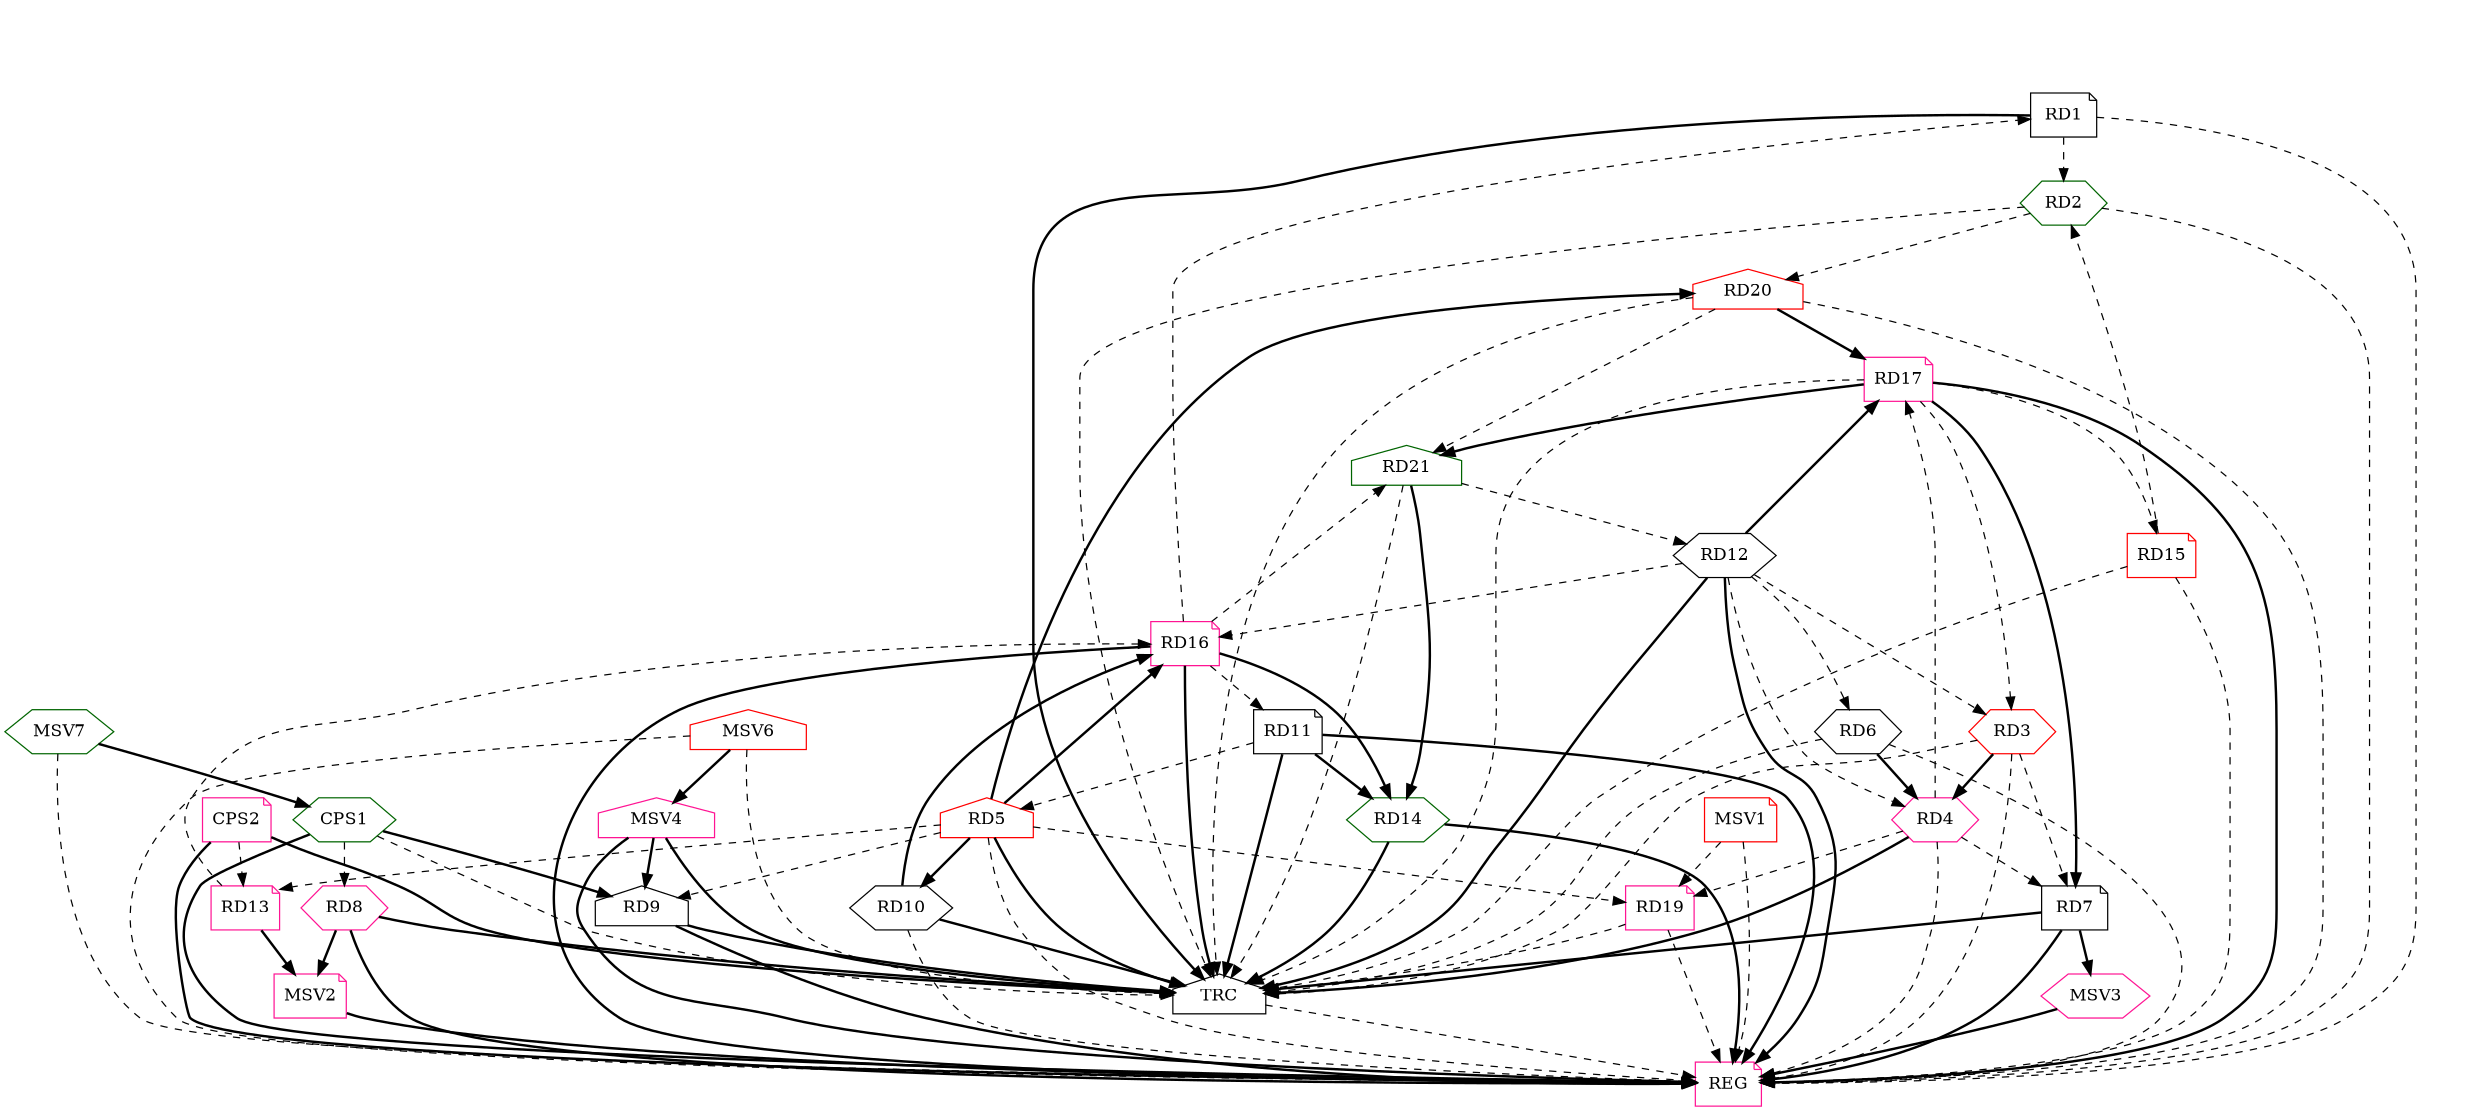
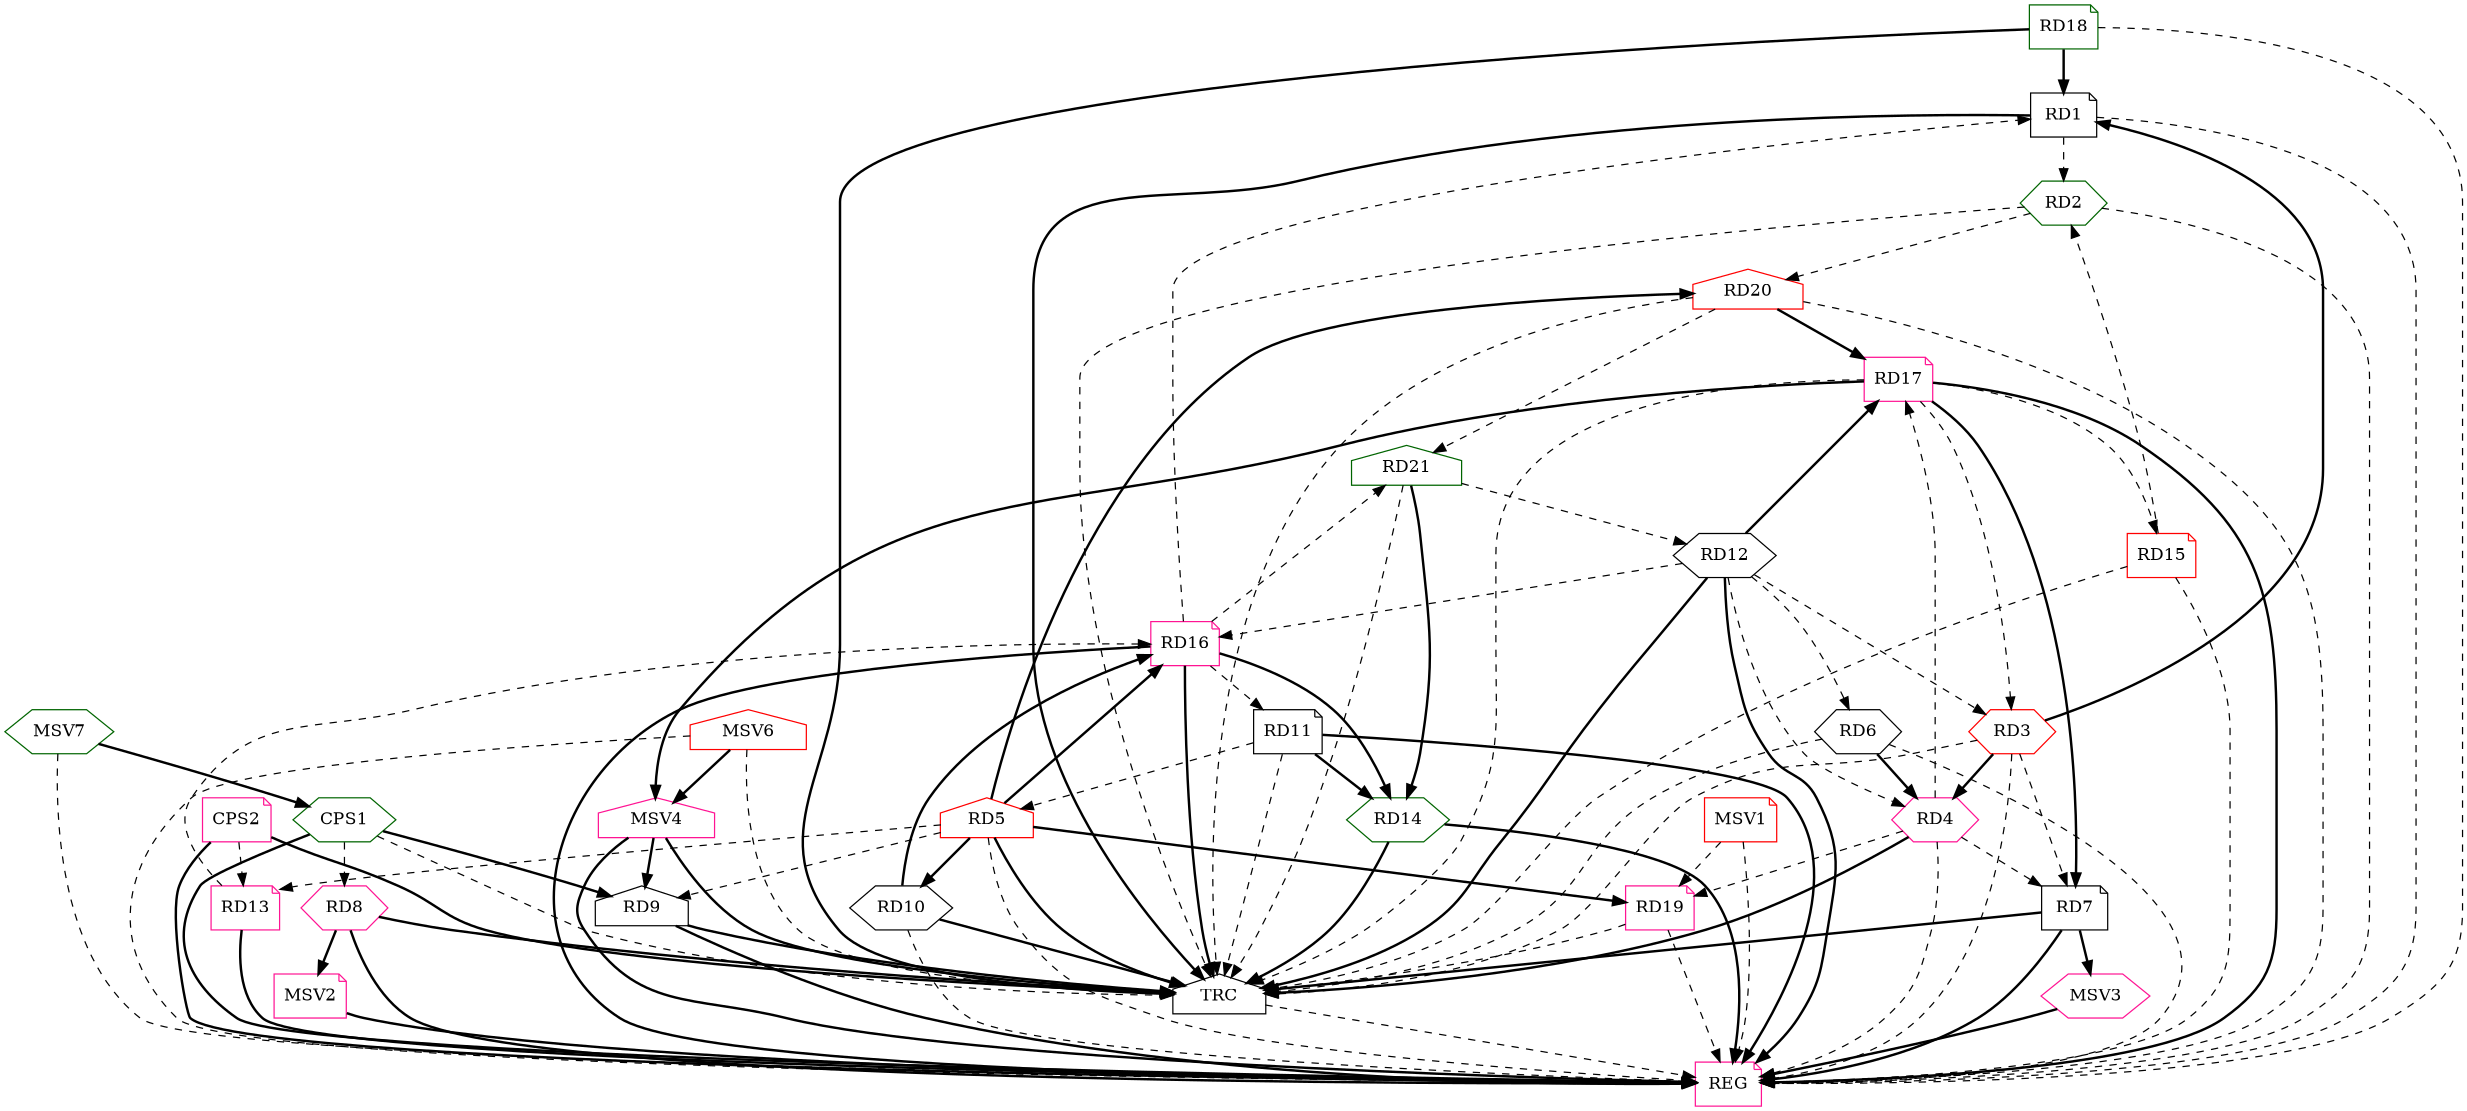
none -> (2064, 27)
(1658, 412) -> (1201, 474)
none -> (2323, 434)
(1254, 864) -> (1254, 864)
(1323, 864) -> (1323, 864)
(274, 947) -> (924, 1068)
